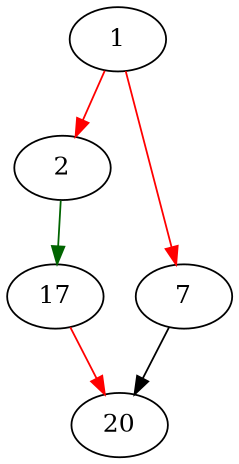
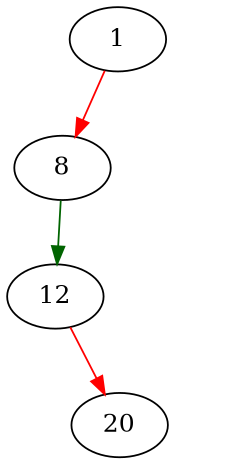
(63, 168) -> (63, 168)
(55, 296) -> (55, 296)
(184, 296) -> none
